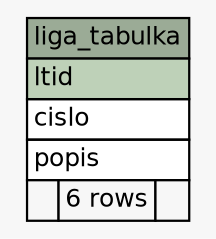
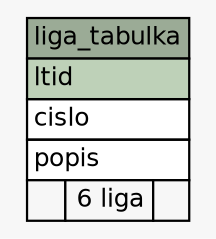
(107, 199) -> (112, 199)
